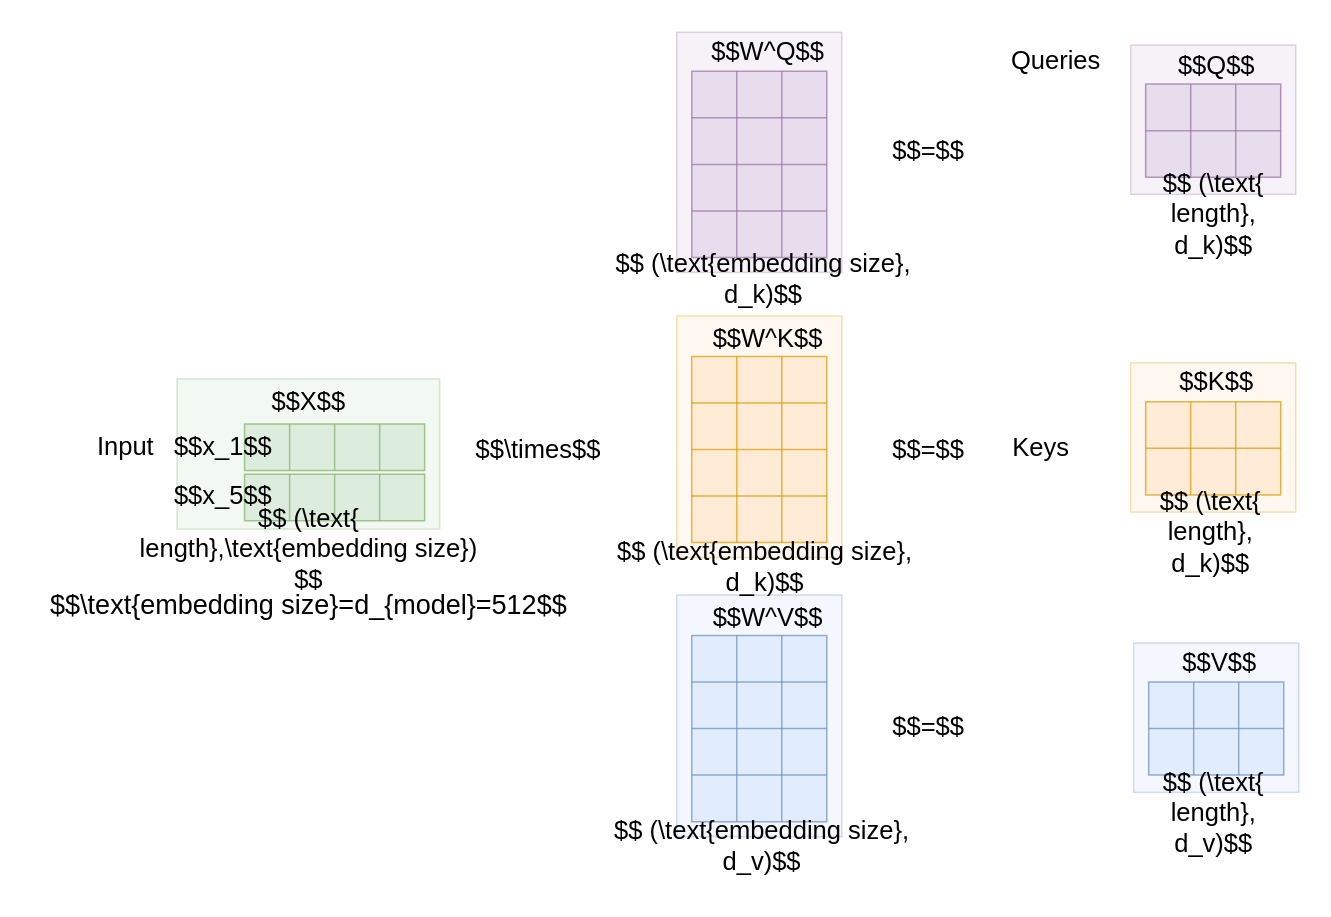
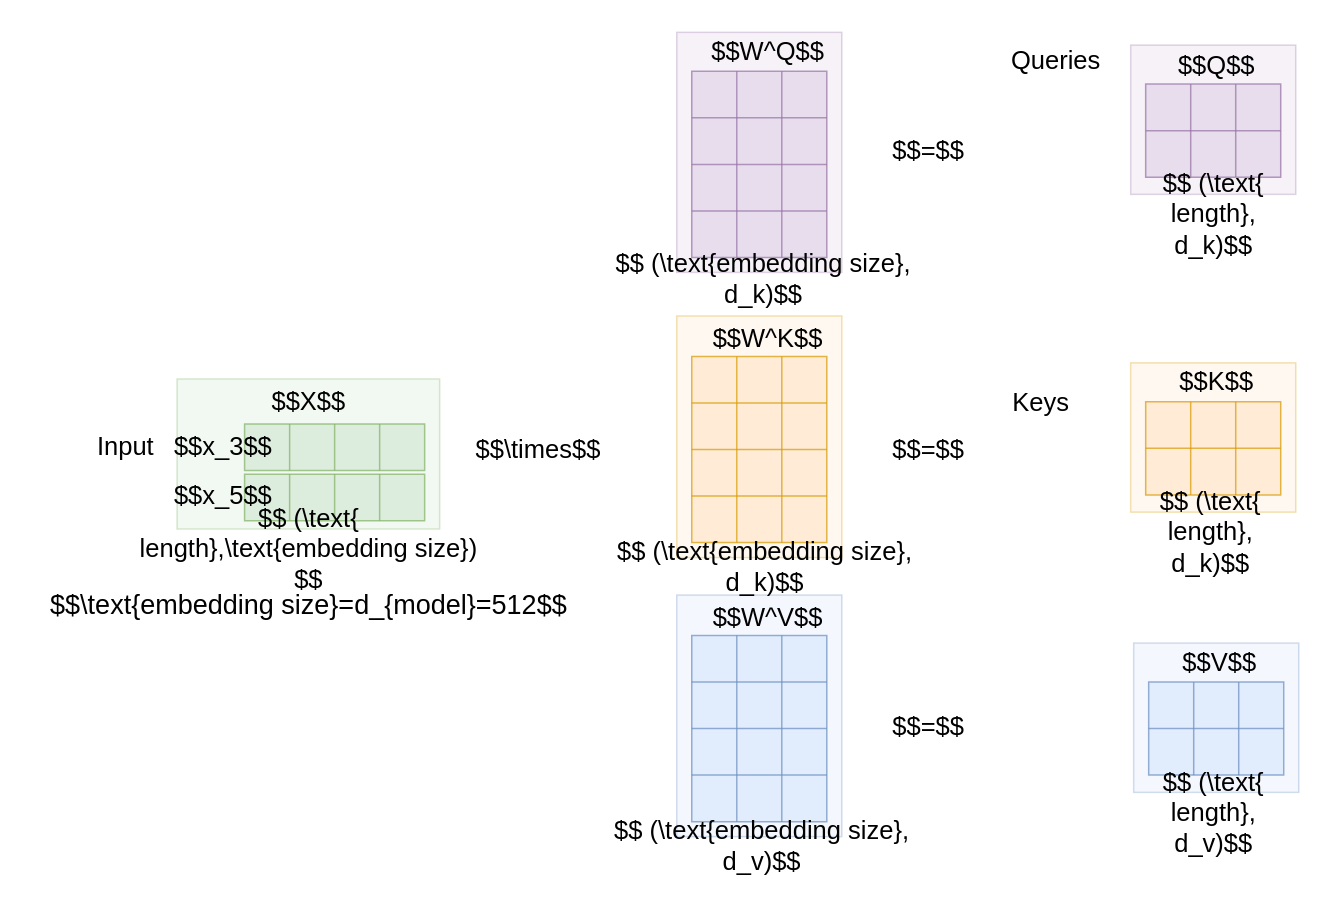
(224, 448) -> (224, 448)
(1040, 449) -> (1040, 404)
